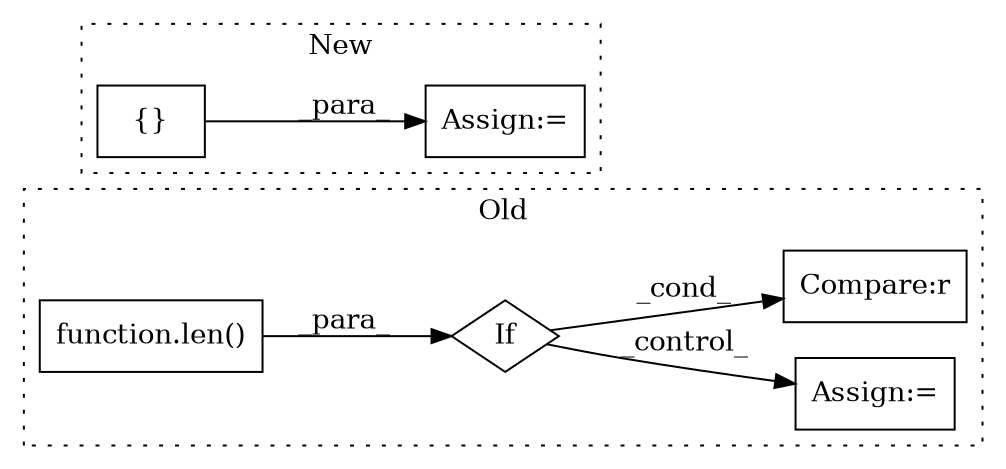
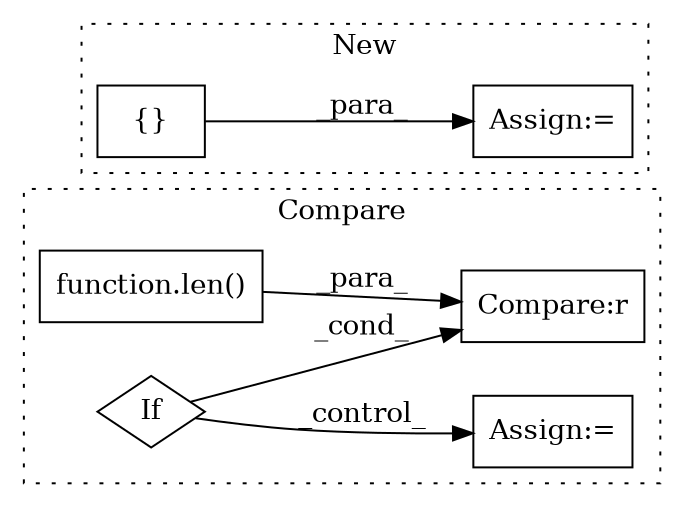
(503, 212) -> (342, 212)
(347, 336) -> (352, 296)
